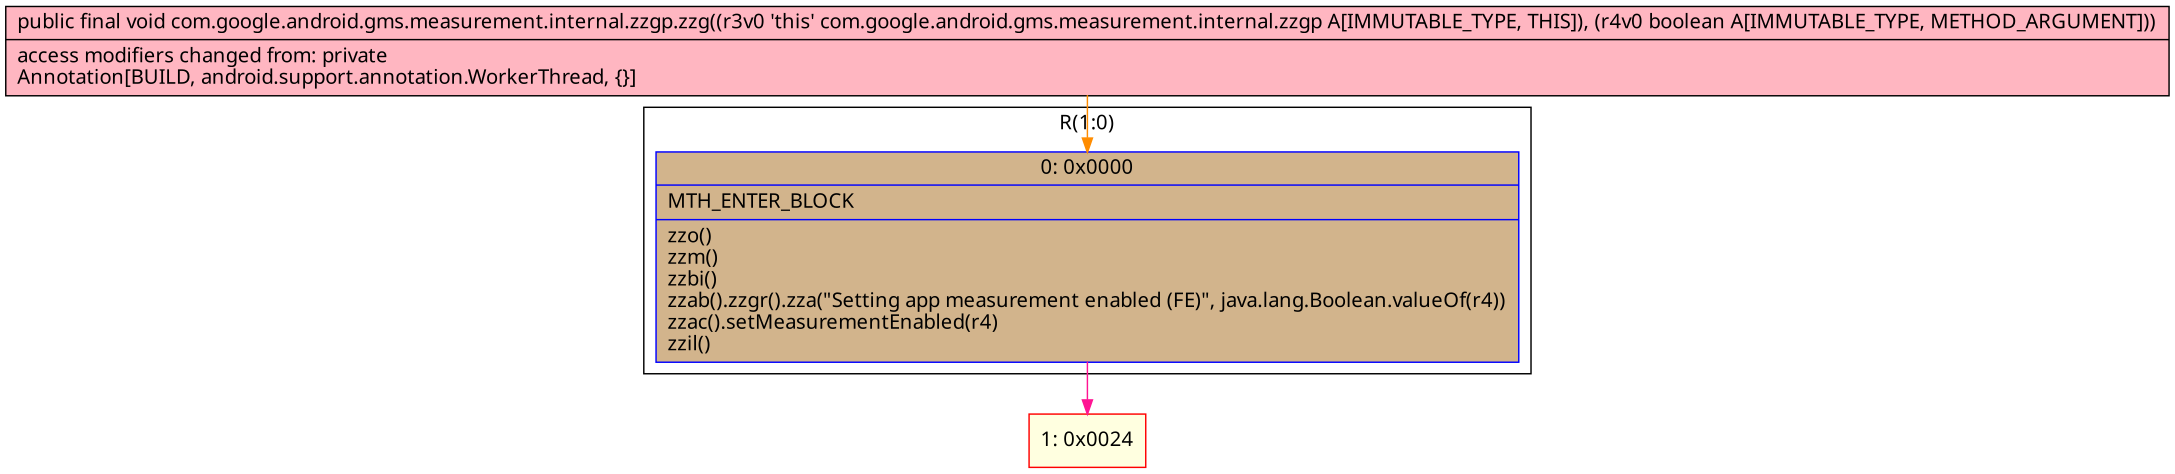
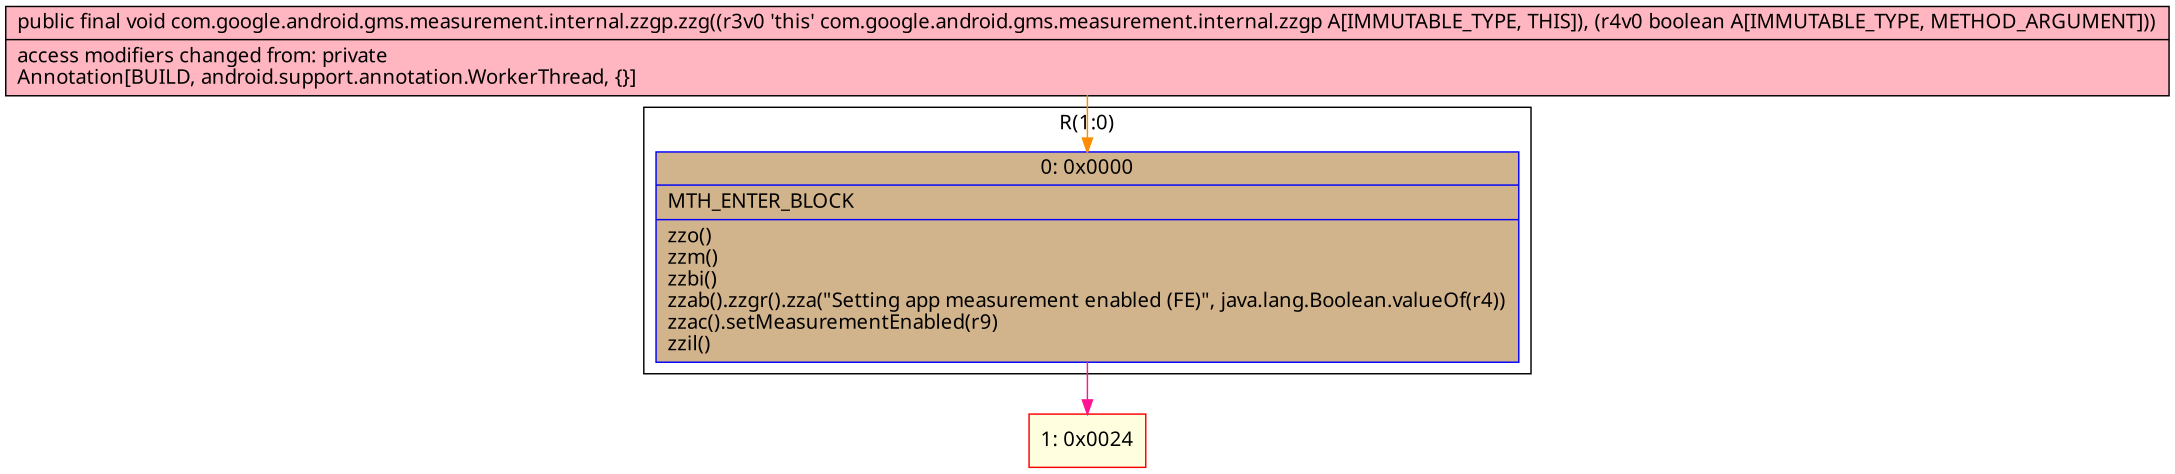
(833, 323) -> (833, 323)
